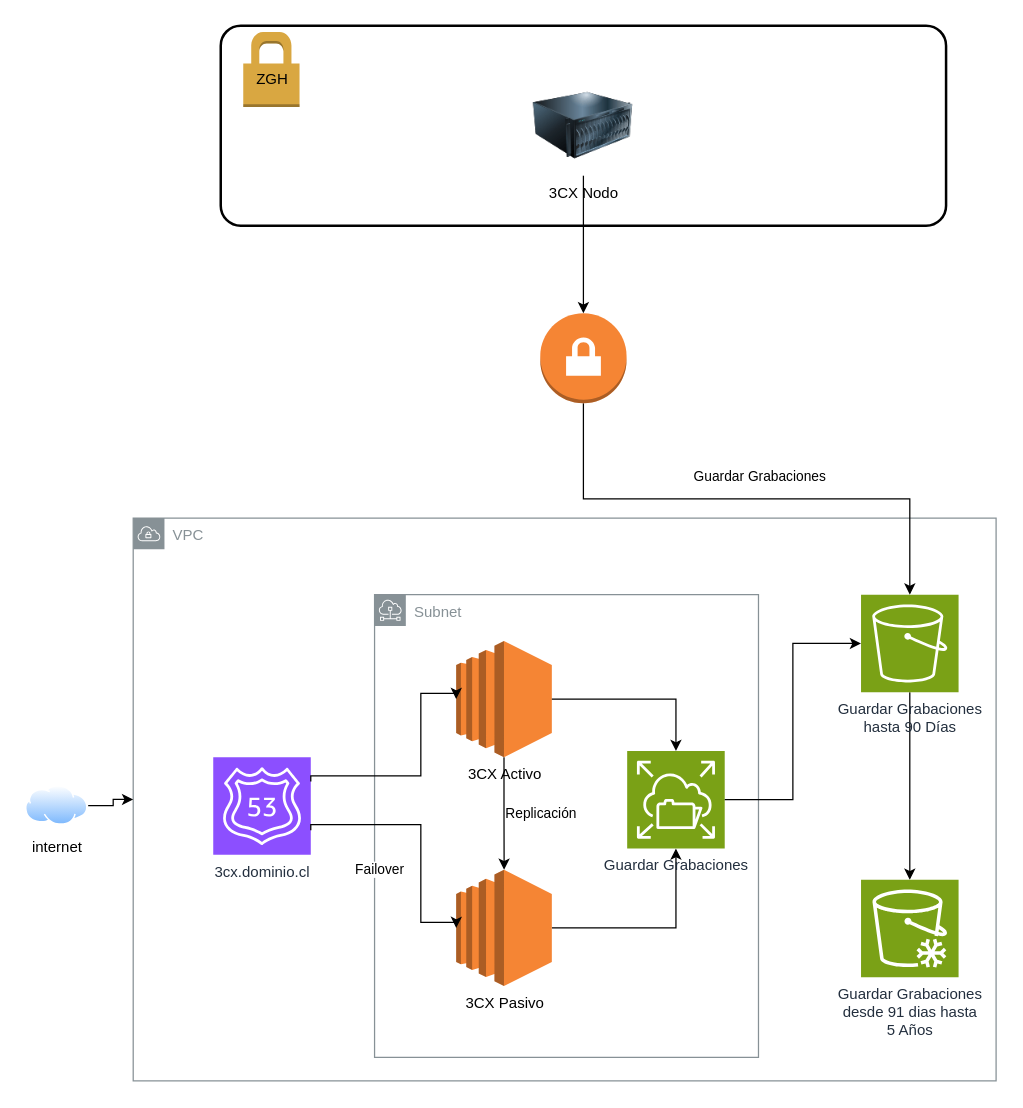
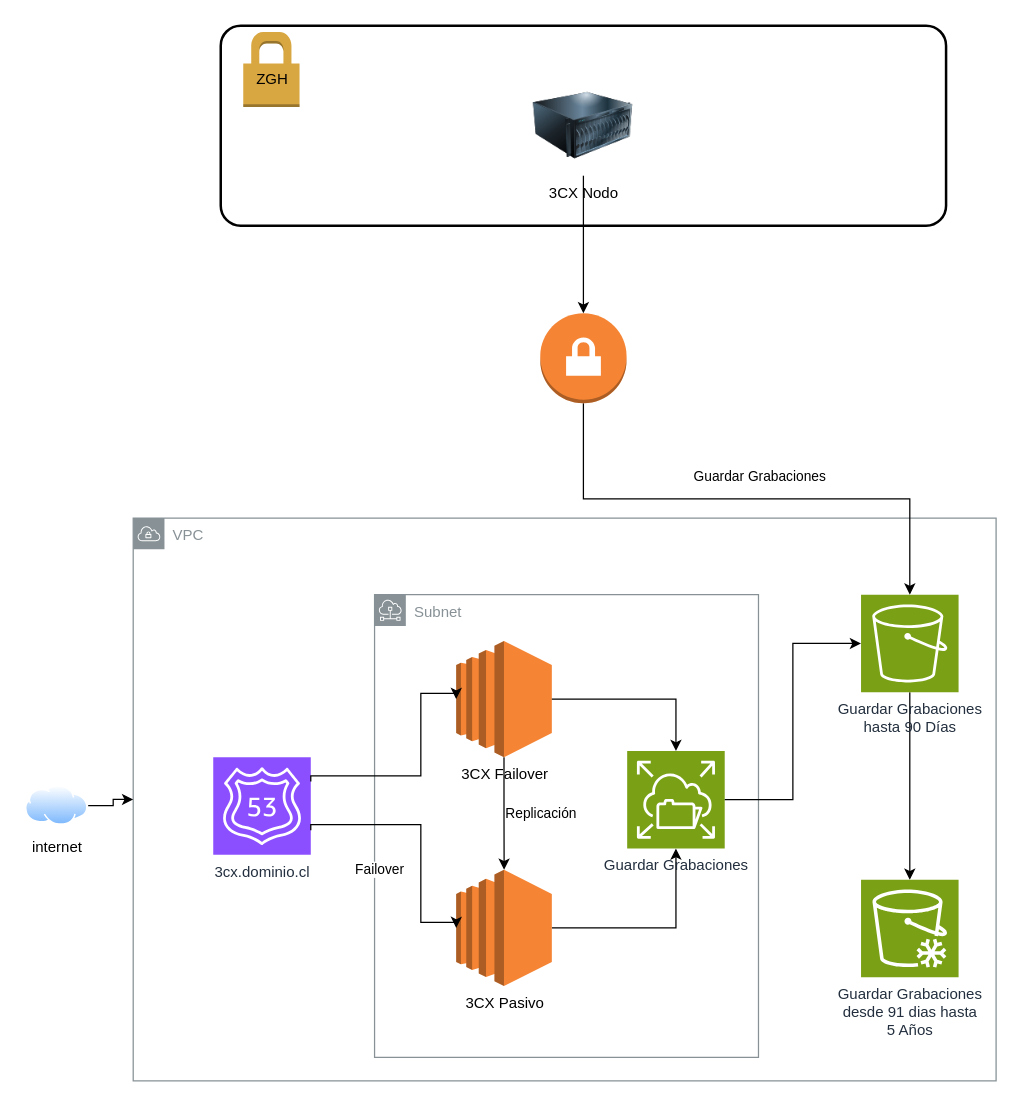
(505, 775) -> (505, 775)
